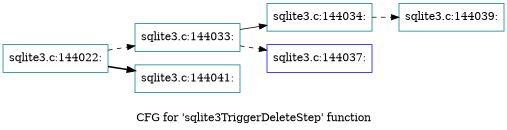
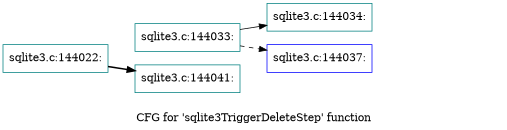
(452, 17) -> none
(118, 49) -> none
